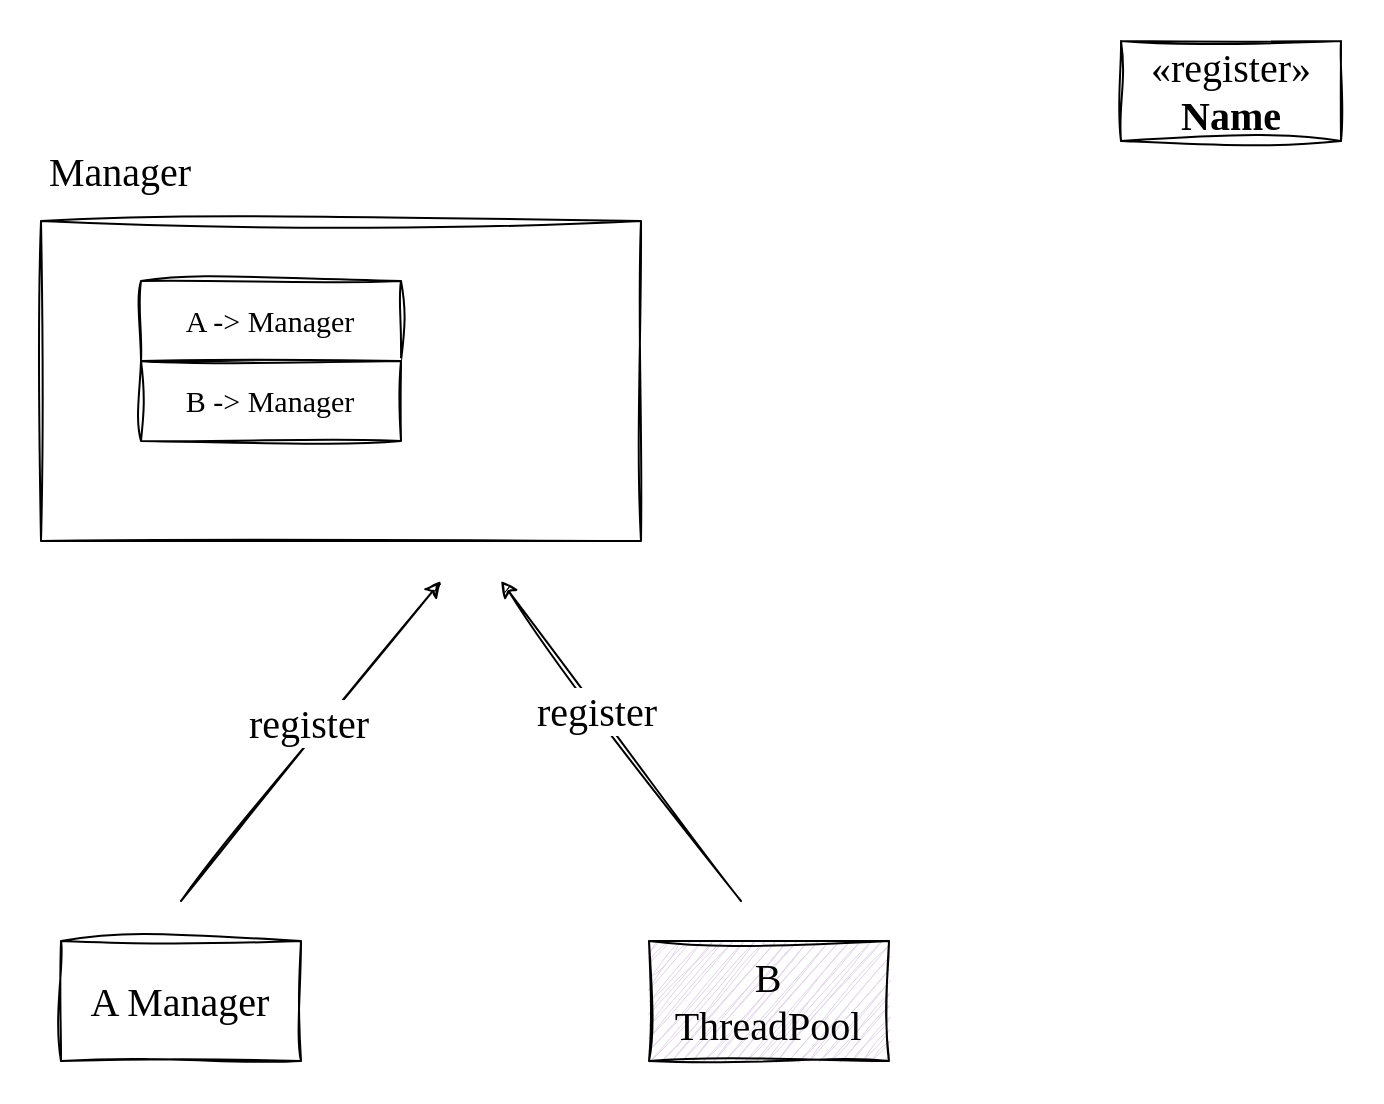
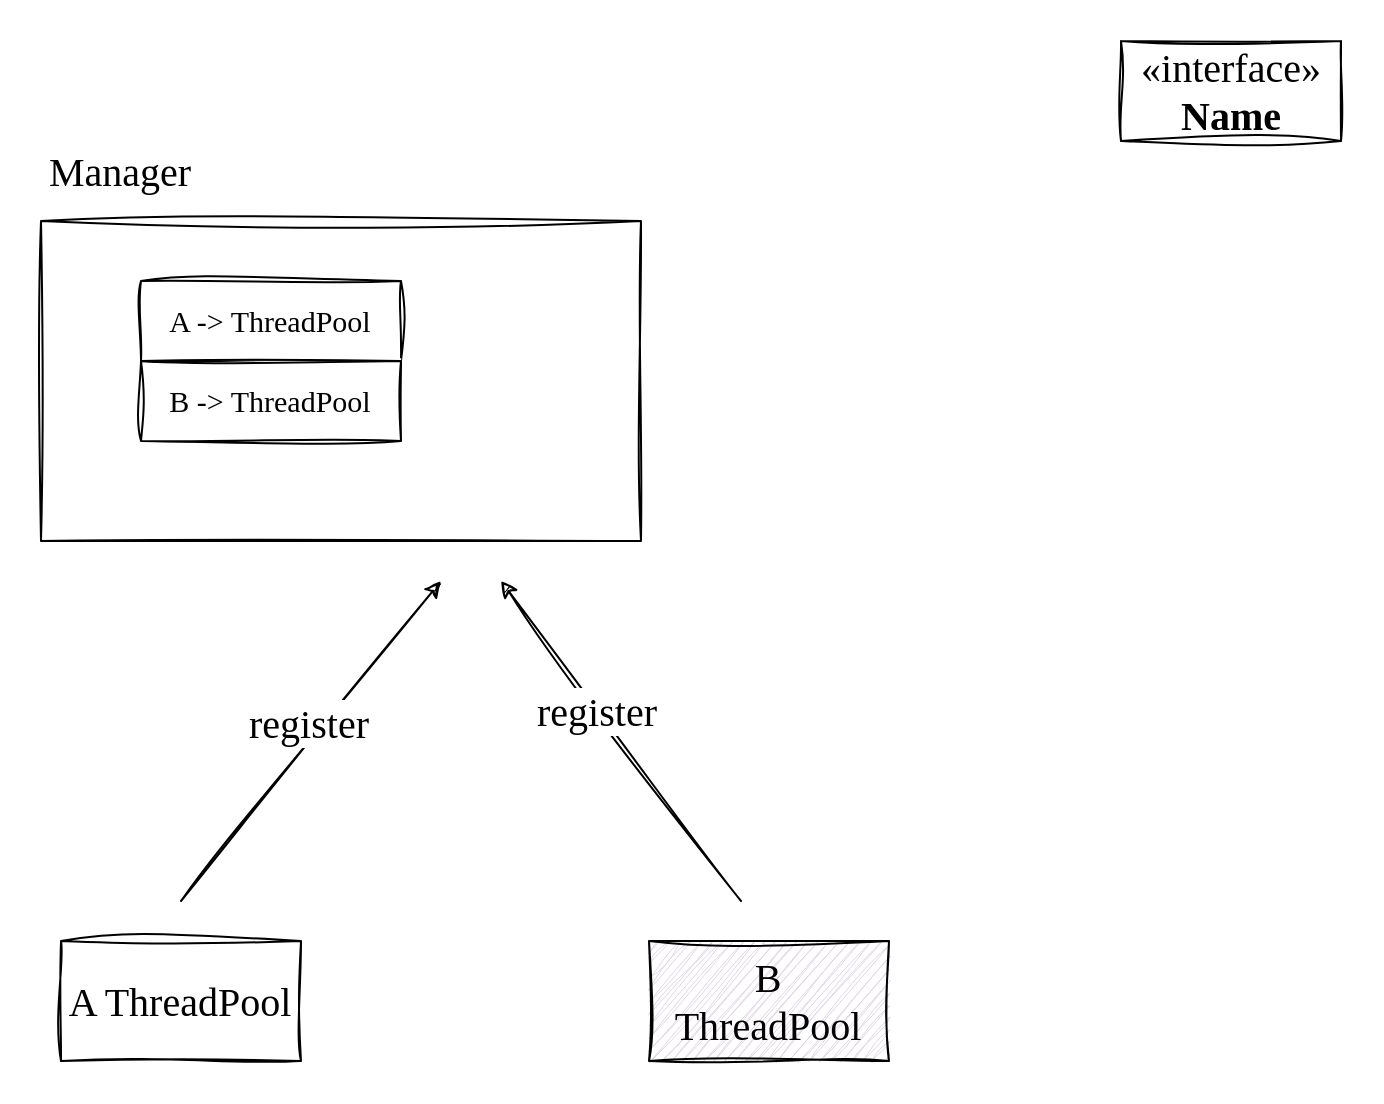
(1232, 91) -> (1232, 91)
(271, 321) -> (271, 321)
(271, 401) -> (271, 401)
(181, 1001) -> (181, 1001)
